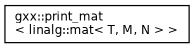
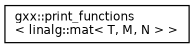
(97, 24) -> (97, 24)
